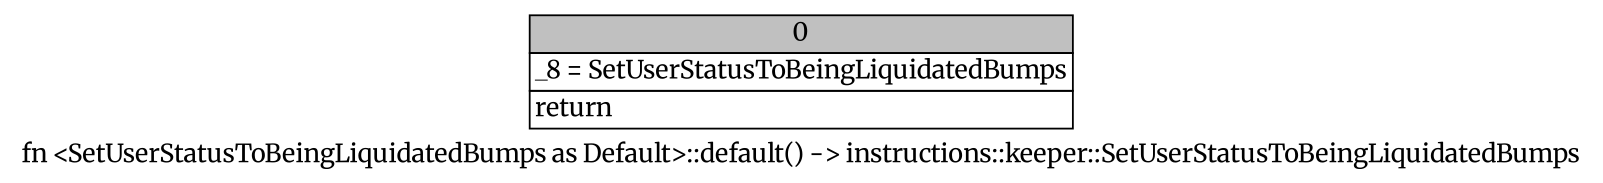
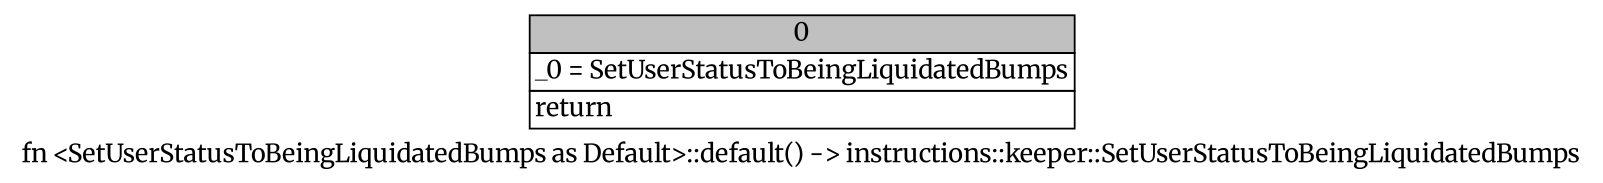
(801, 71) -> (802, 71)
